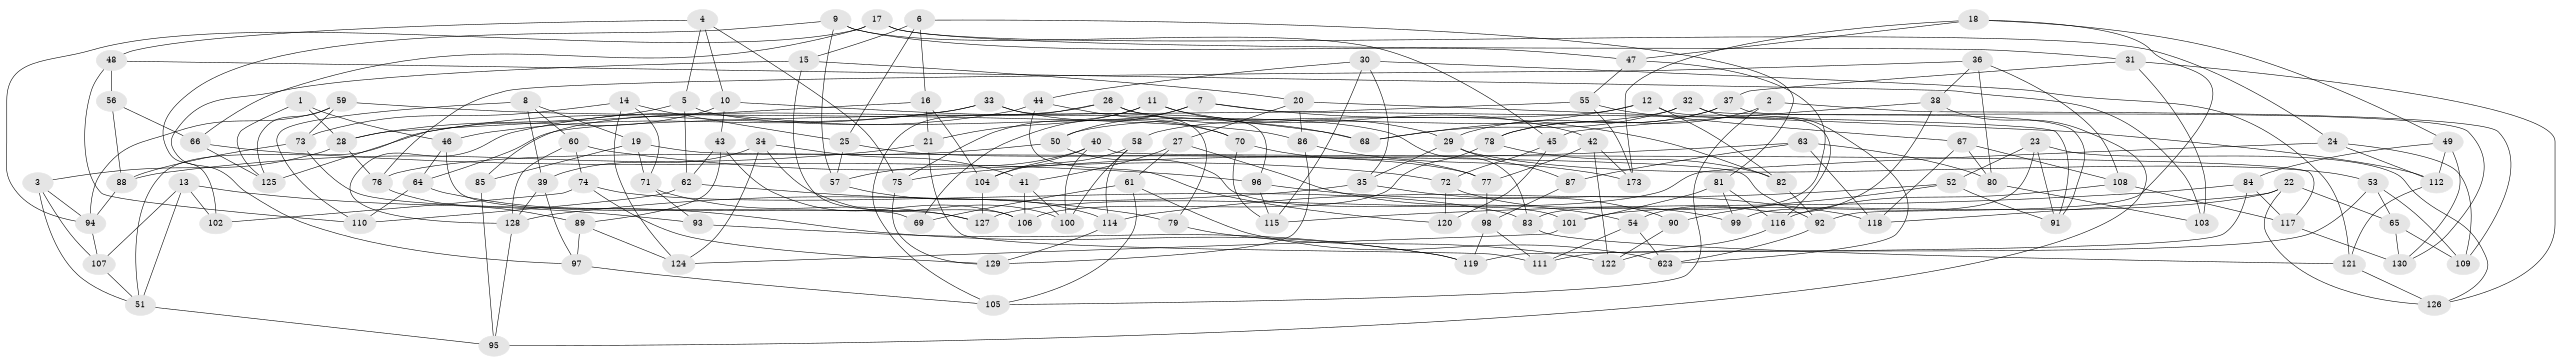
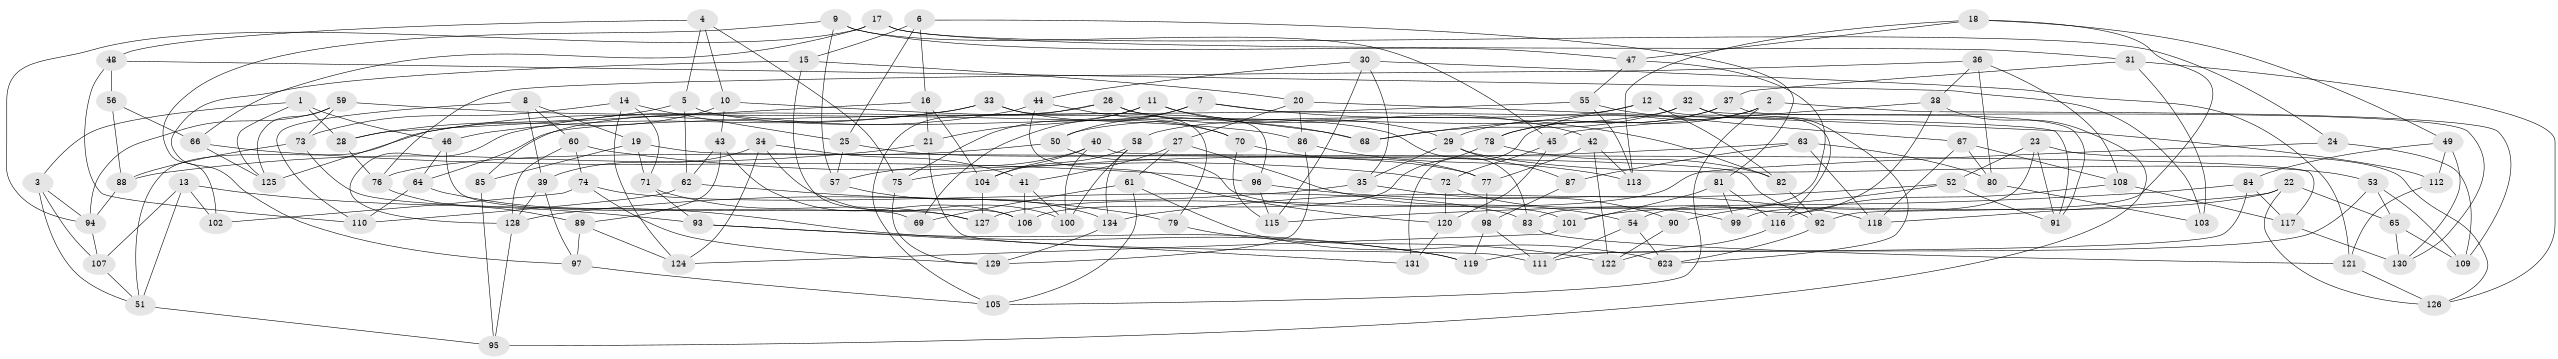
(2385, 162) -> none
(143, 169) -> (156, 116)
(1634, 183) -> (1634, 183)
(1110, 224) -> (1110, 224)
none -> (1413, 264)
